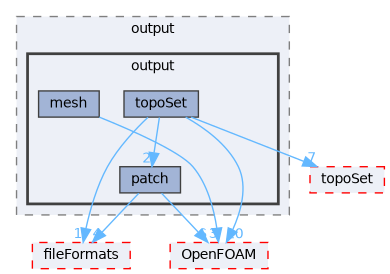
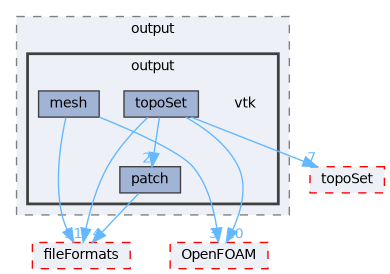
none -> (245, 104)
none -> (58, 174)
(180, 213) -> none
